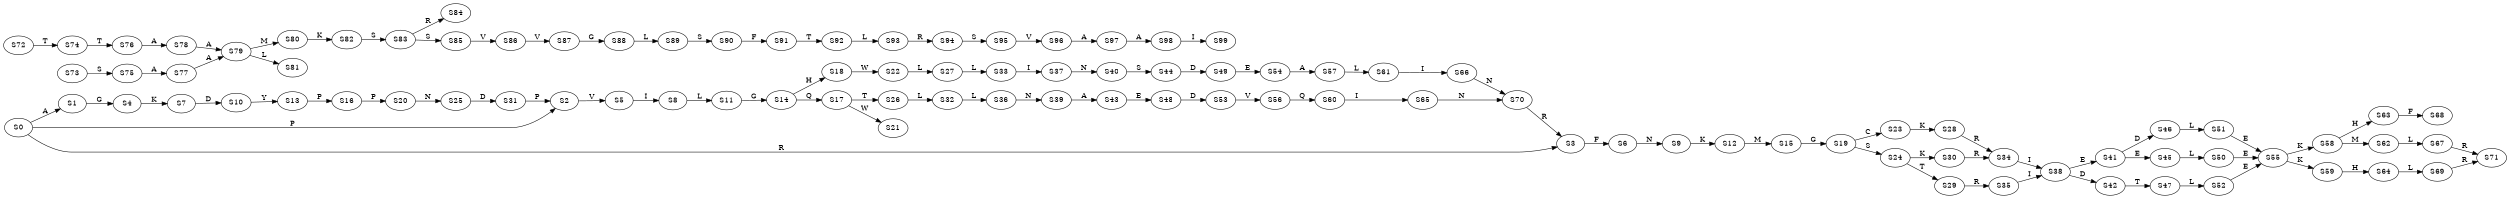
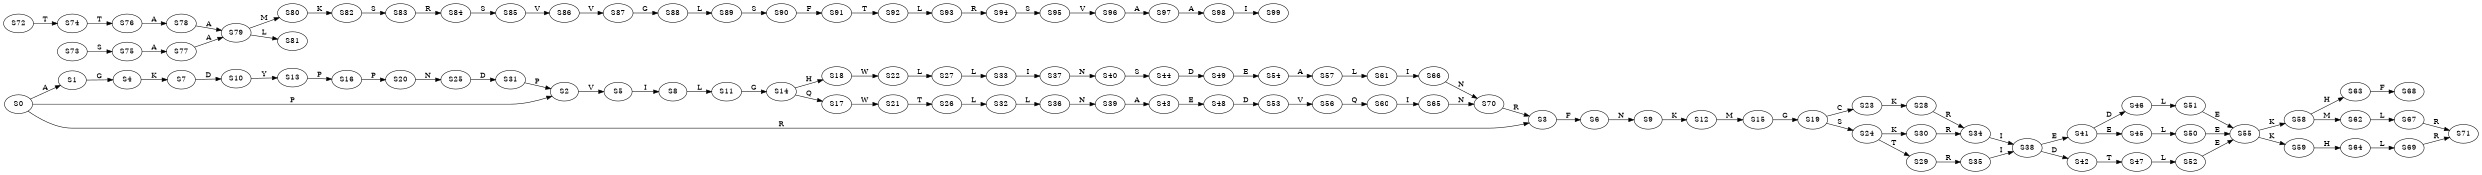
(425, 40) -> (481, 13)
(862, 100) -> (917, 104)
